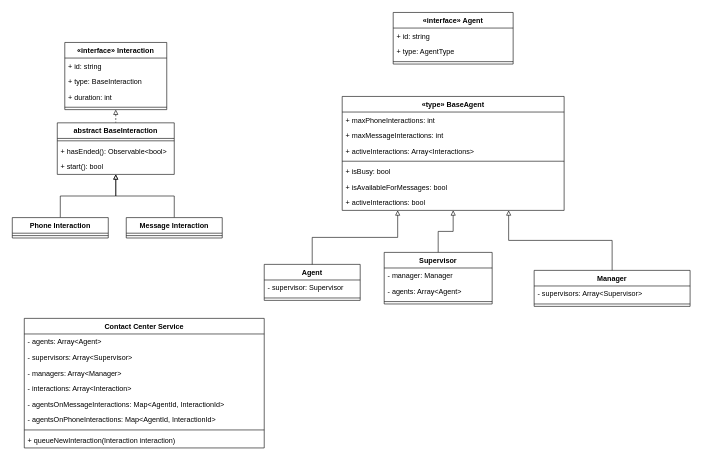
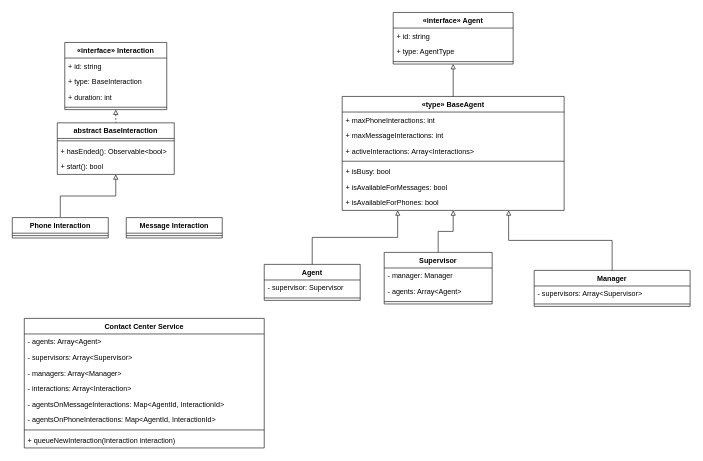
none -> (453, 82)
(156, 196) -> none
(392, 203) -> (395, 203)
